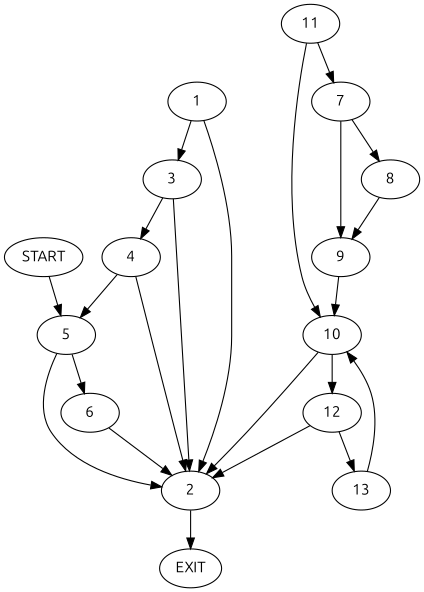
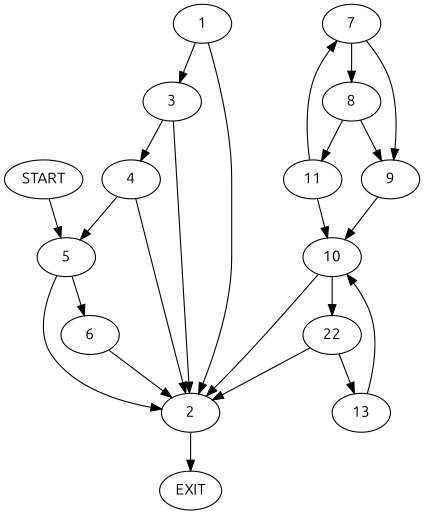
none -> (335, 136)
(332, 413) -> (332, 335)
